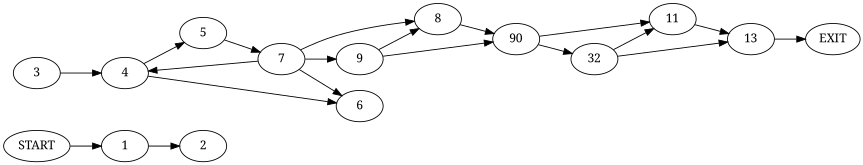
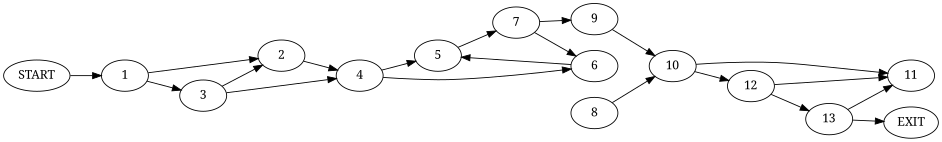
(708, 28) -> (866, 100)
(352, 32) -> none
(516, 39) -> (673, 66)
(395, 41) -> none
(594, 59) -> (751, 86)
none -> (521, 61)
(208, 66) -> (316, 65)
none -> (238, 78)
none -> (160, 85)
